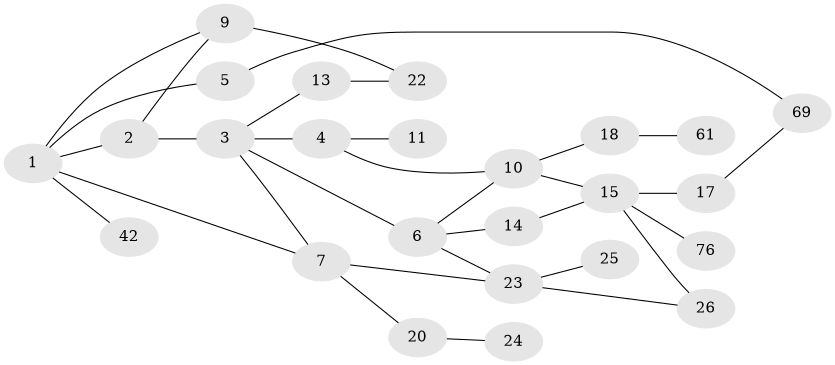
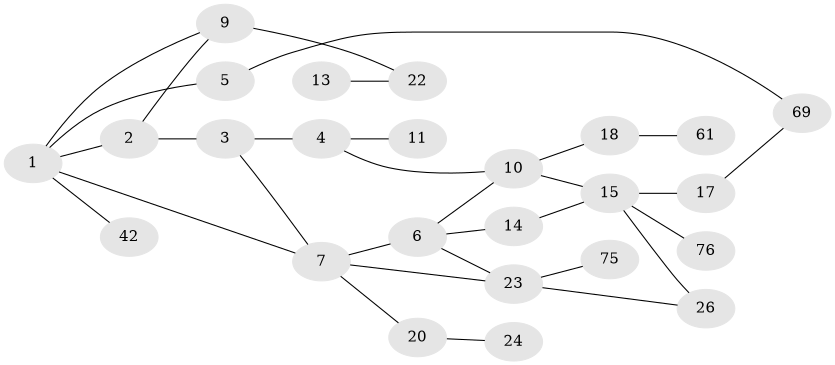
(273, 110) -> none
(321, 188) -> (370, 249)
(610, 260) -> (610, 260)
